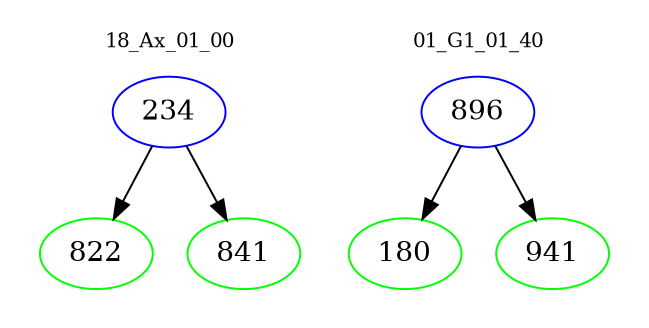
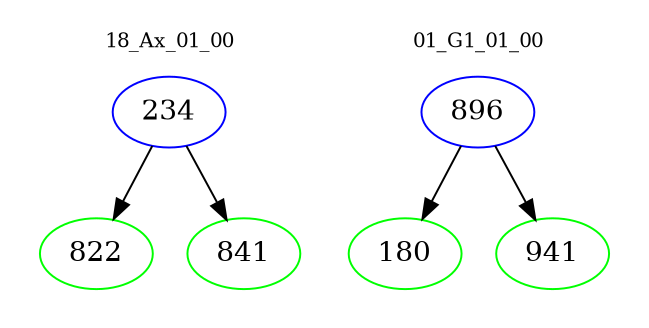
(479, 42) -> (479, 42)
